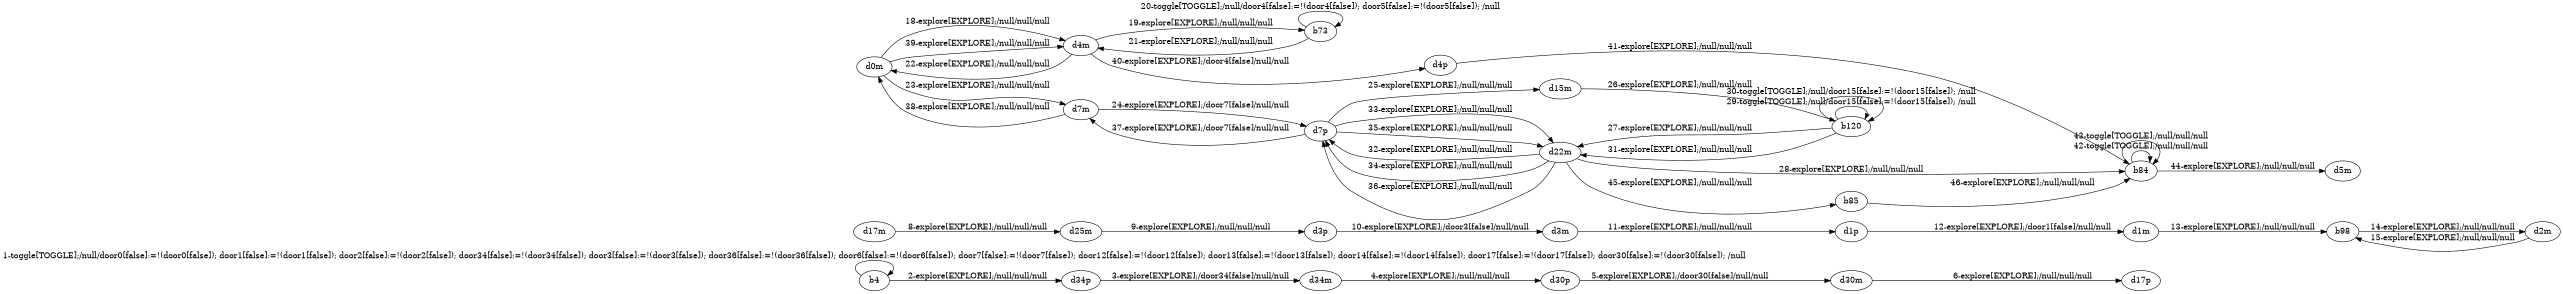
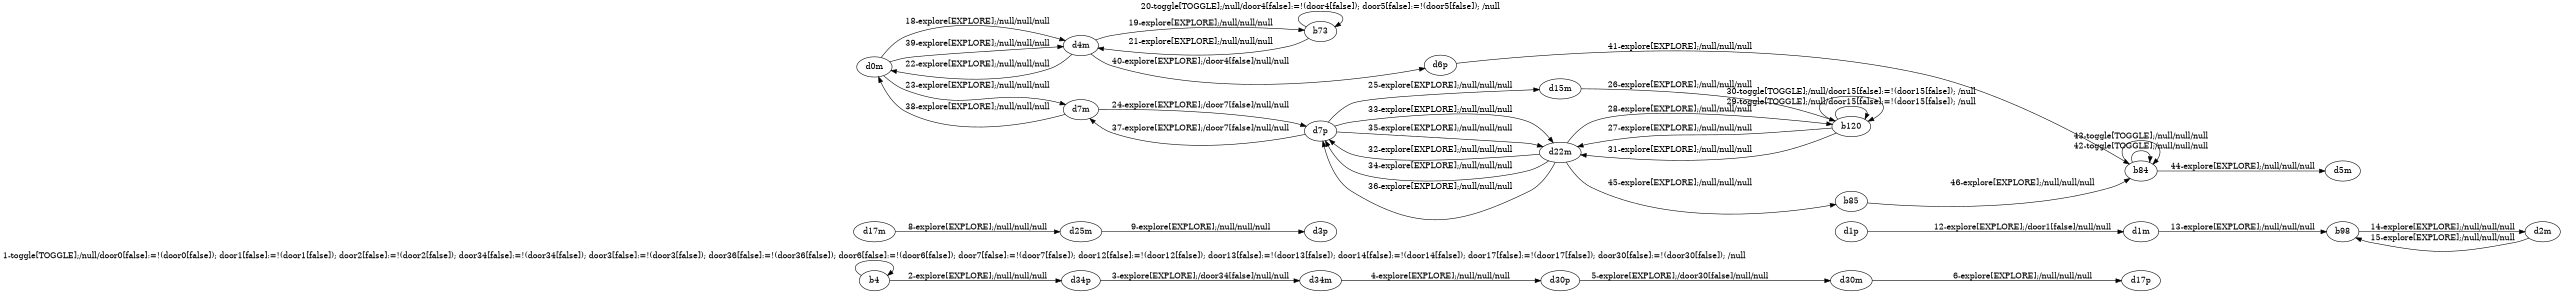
(1440, 65) -> (1440, 65)
(1847, 174) -> (1693, 114)
(1560, 232) -> none
